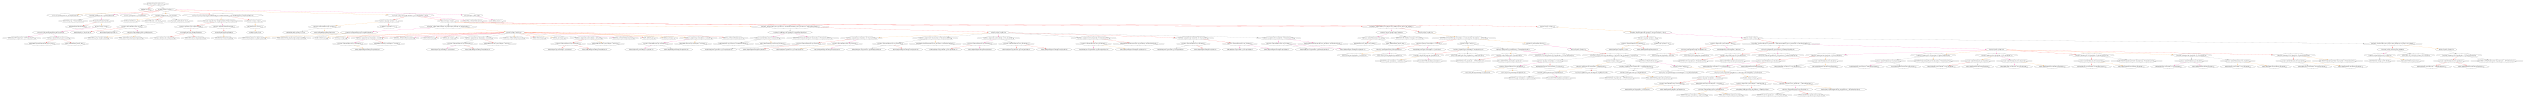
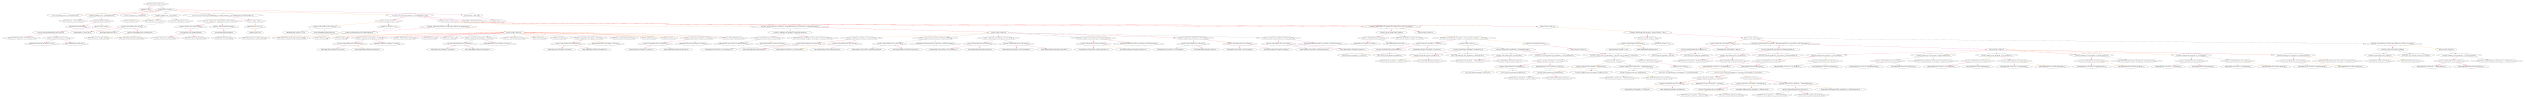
none -> (333, 50)
